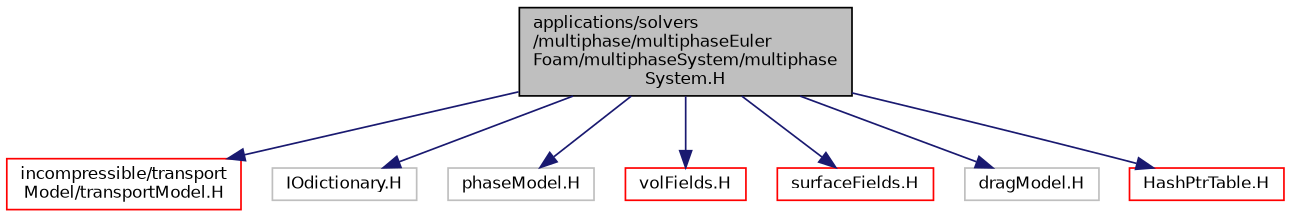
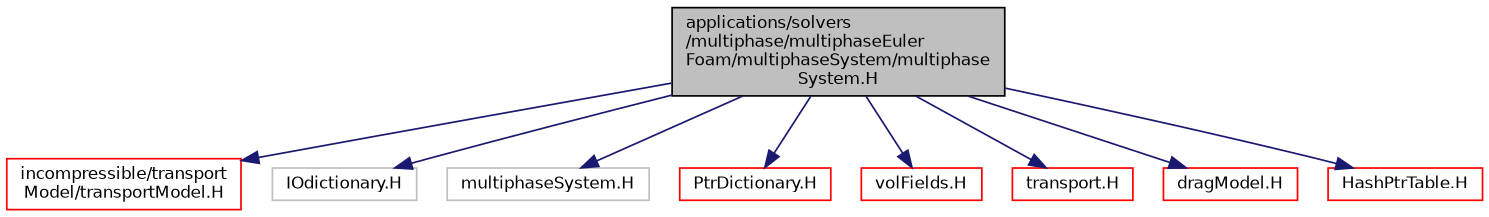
(521, 184) -> (548, 184)
none -> (755, 184)
(855, 184) -> (1073, 184)
(1032, 184) -> (1230, 184)
